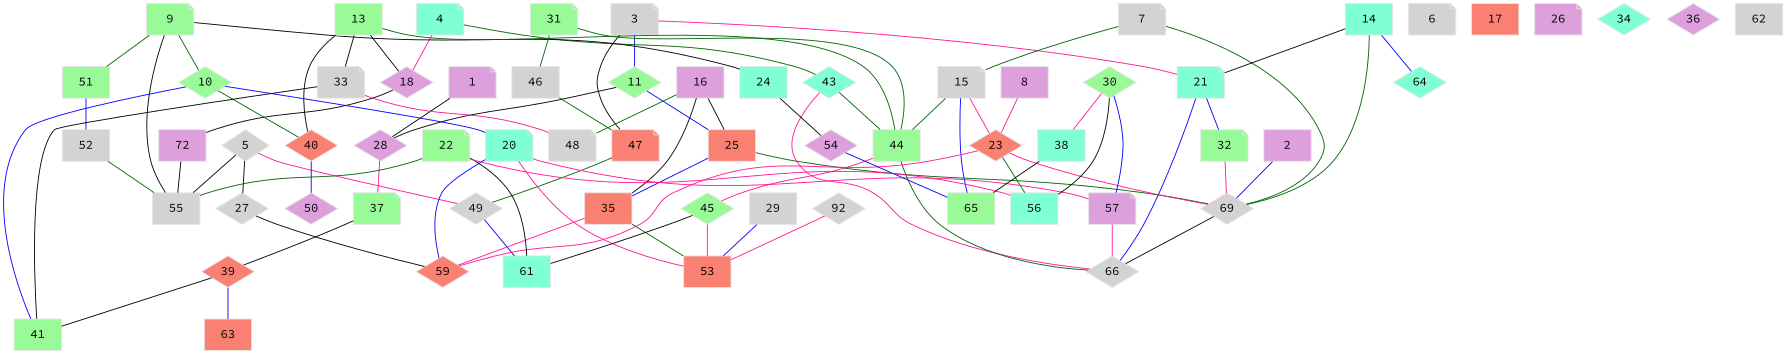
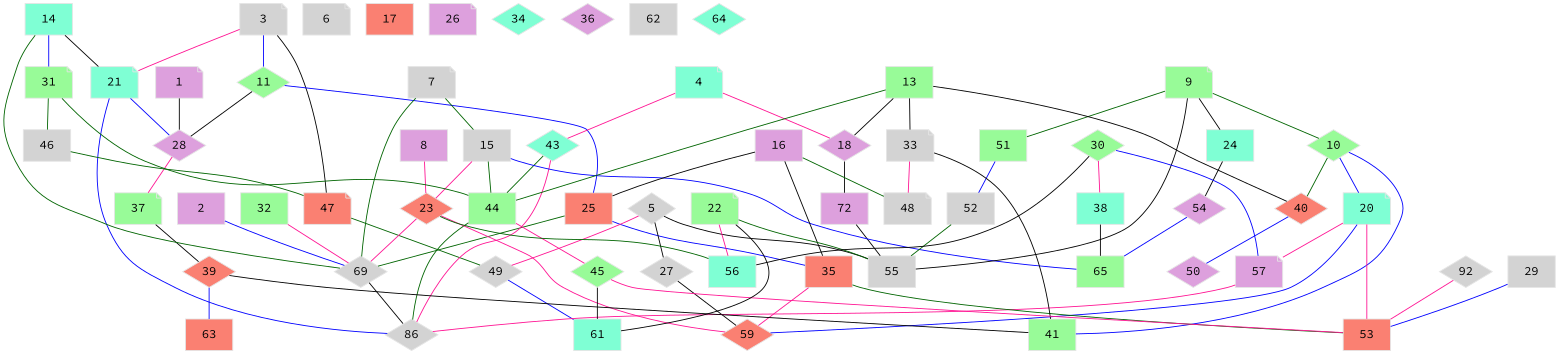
(667, 46) -> (621, 116)
(1396, 53) -> (49, 51)
(961, 82) -> (487, 145)
(1213, 114) -> (150, 117)
(1224, 145) -> (264, 209)
(1112, 272) -> (412, 335)
